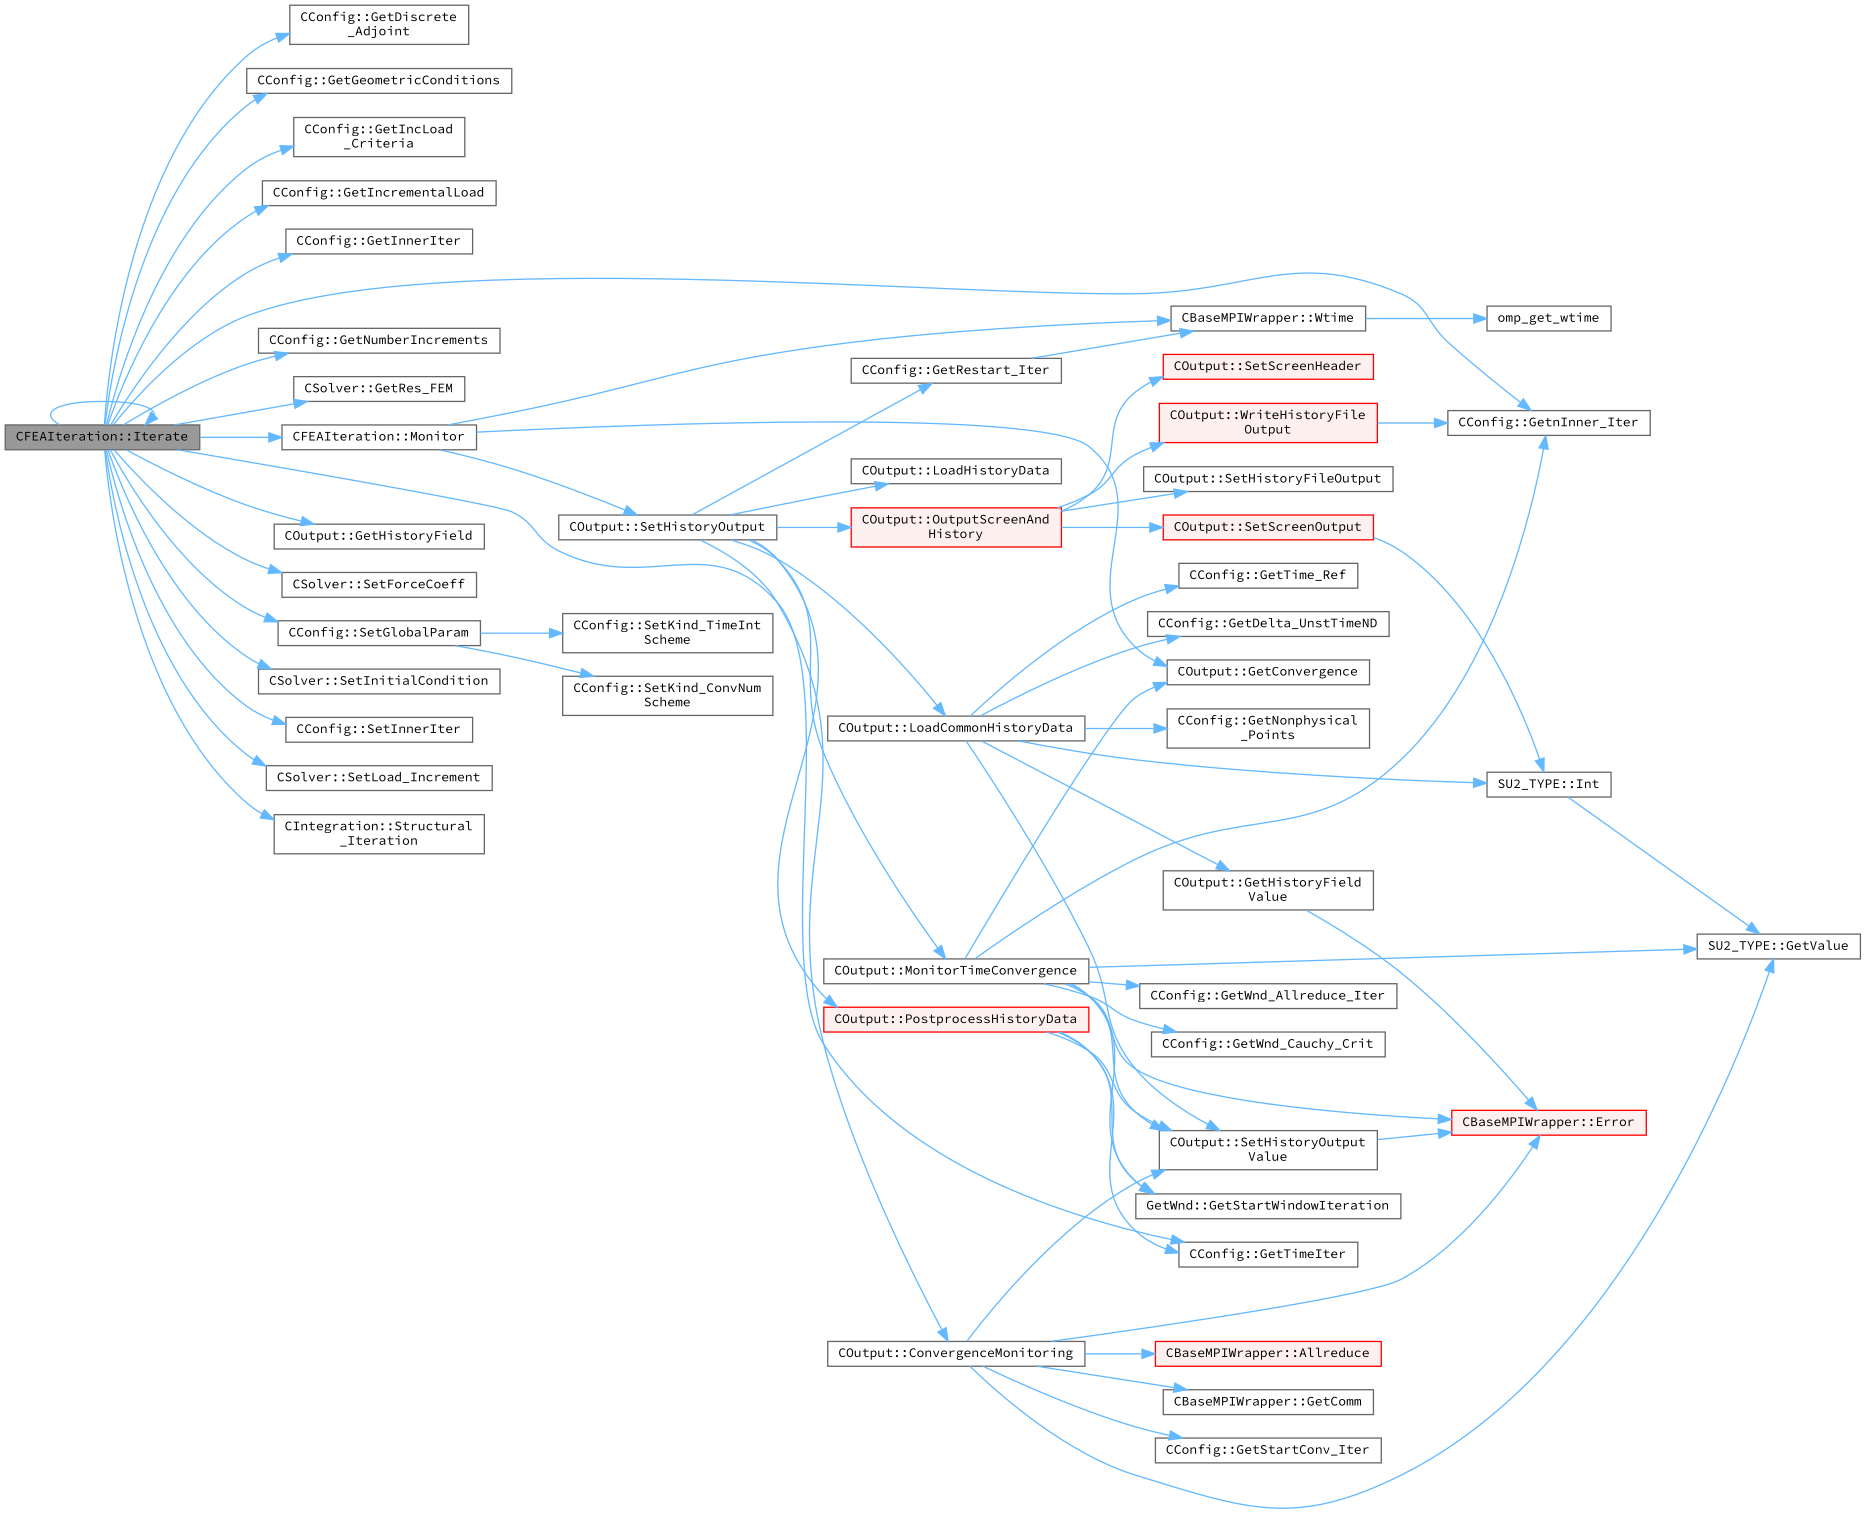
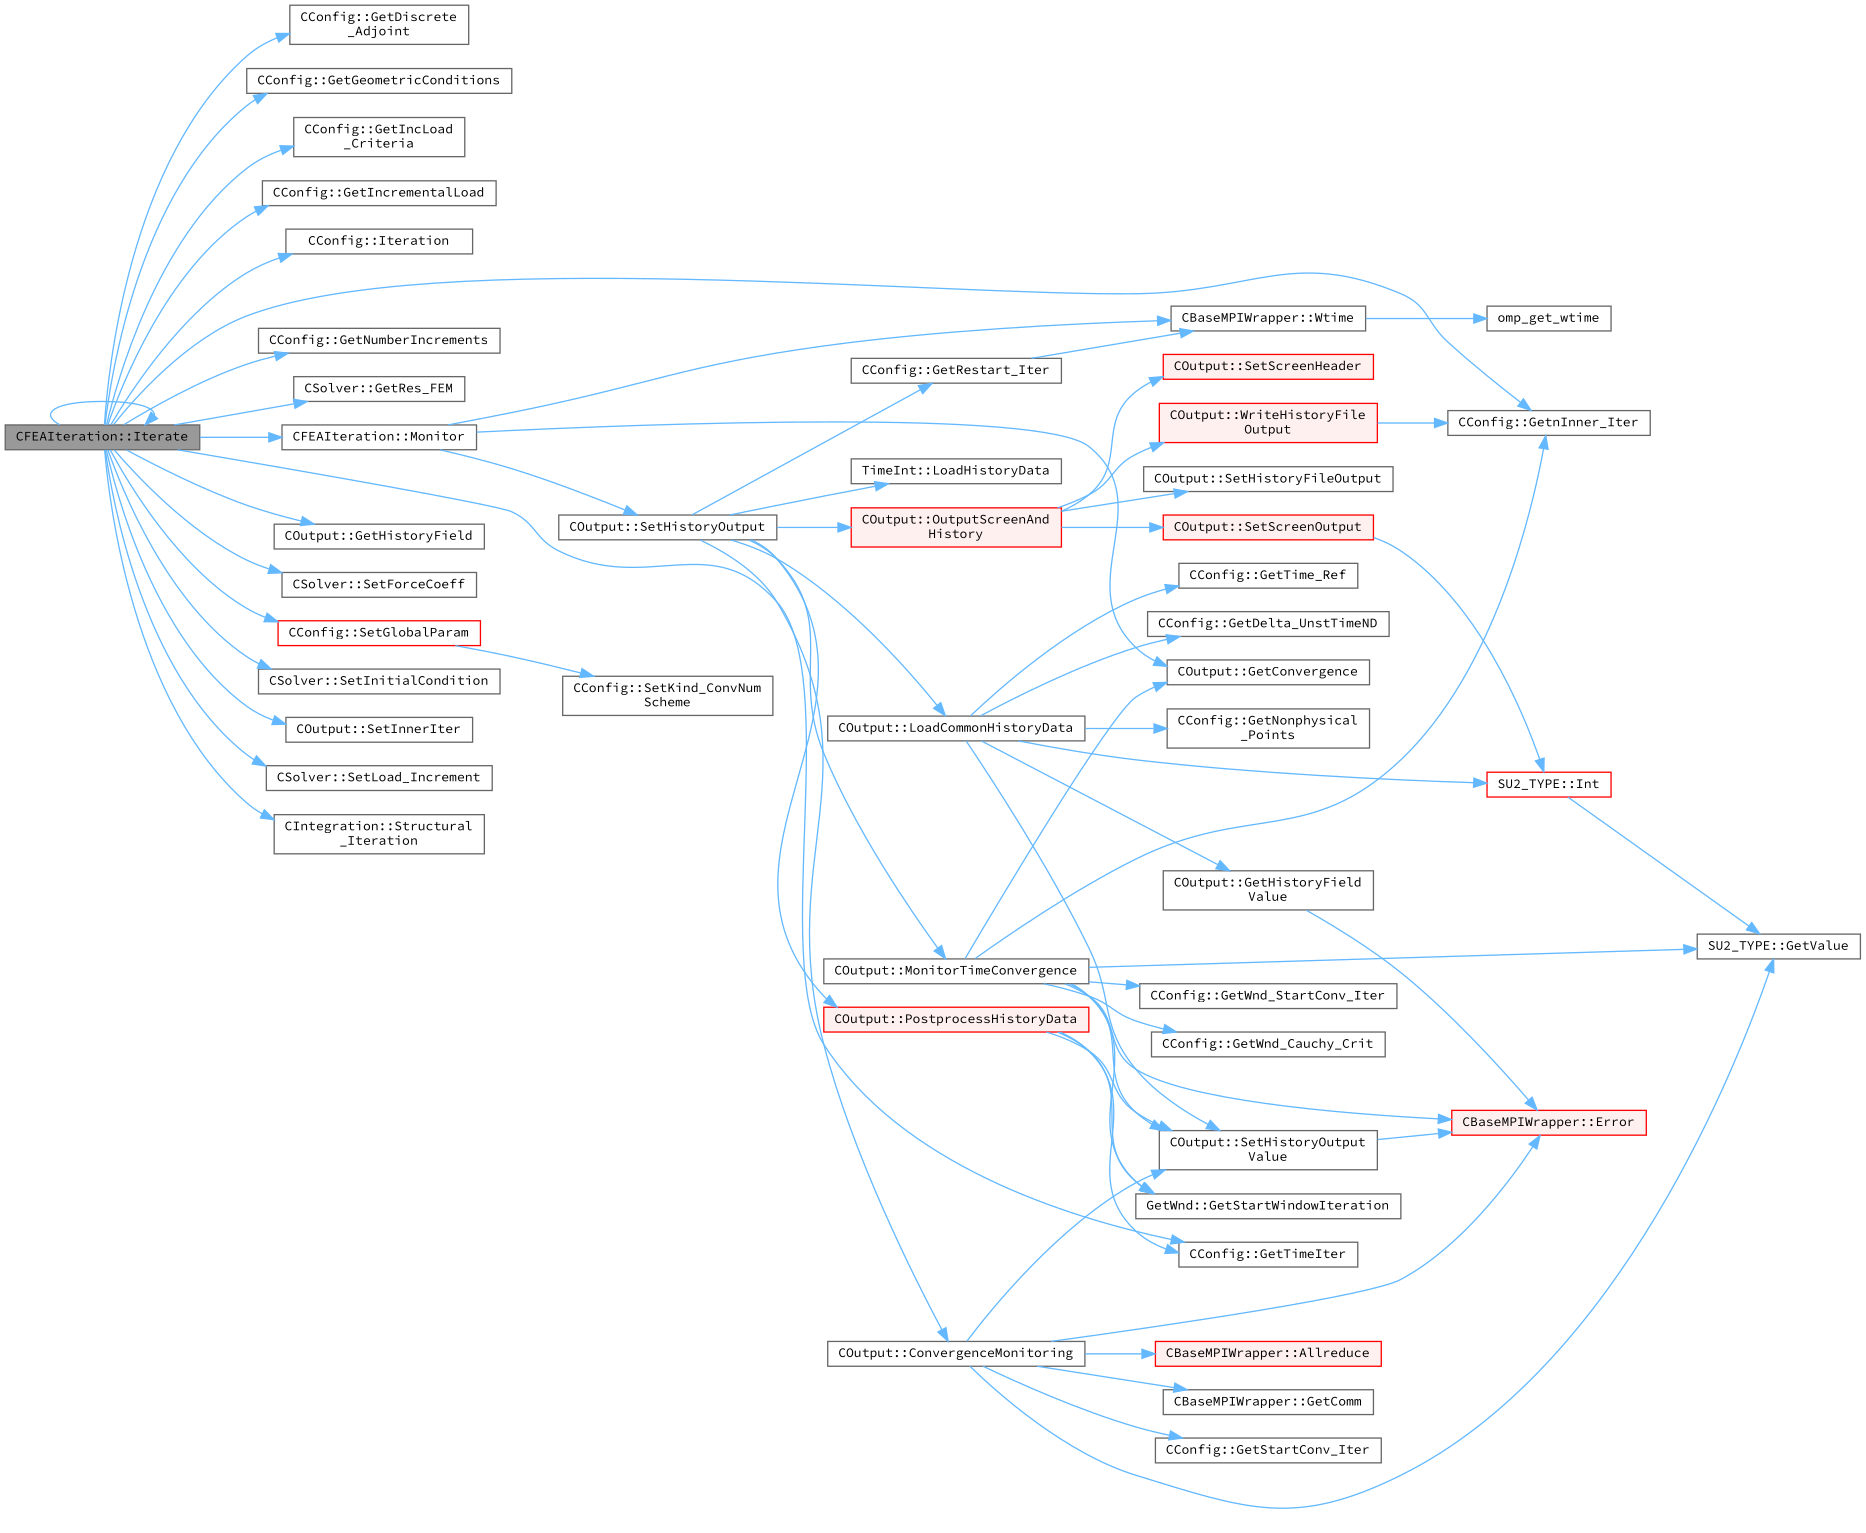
(379, 242) -> (379, 242)
(956, 471) -> (956, 471)
(379, 633) -> (379, 633)
(668, 633) -> none
(379, 730) -> (379, 730)
(1549, 785) -> (1549, 785)
(1268, 996) -> (1268, 996)
